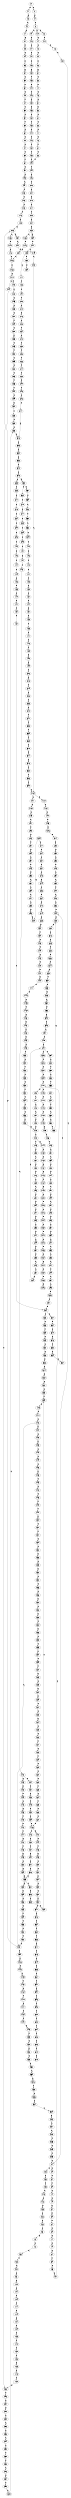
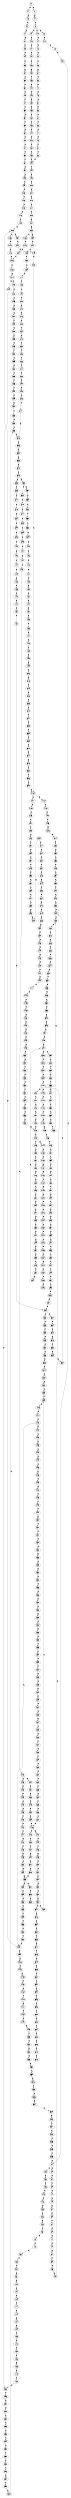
(22, 264) -> (24, 273)
none -> (50, 1089)
